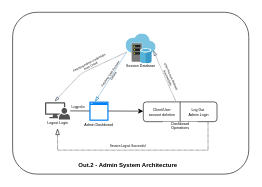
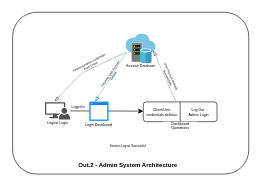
(162, 111) -> (162, 111)
(99, 125) -> (99, 125)
(57, 144) -> none
